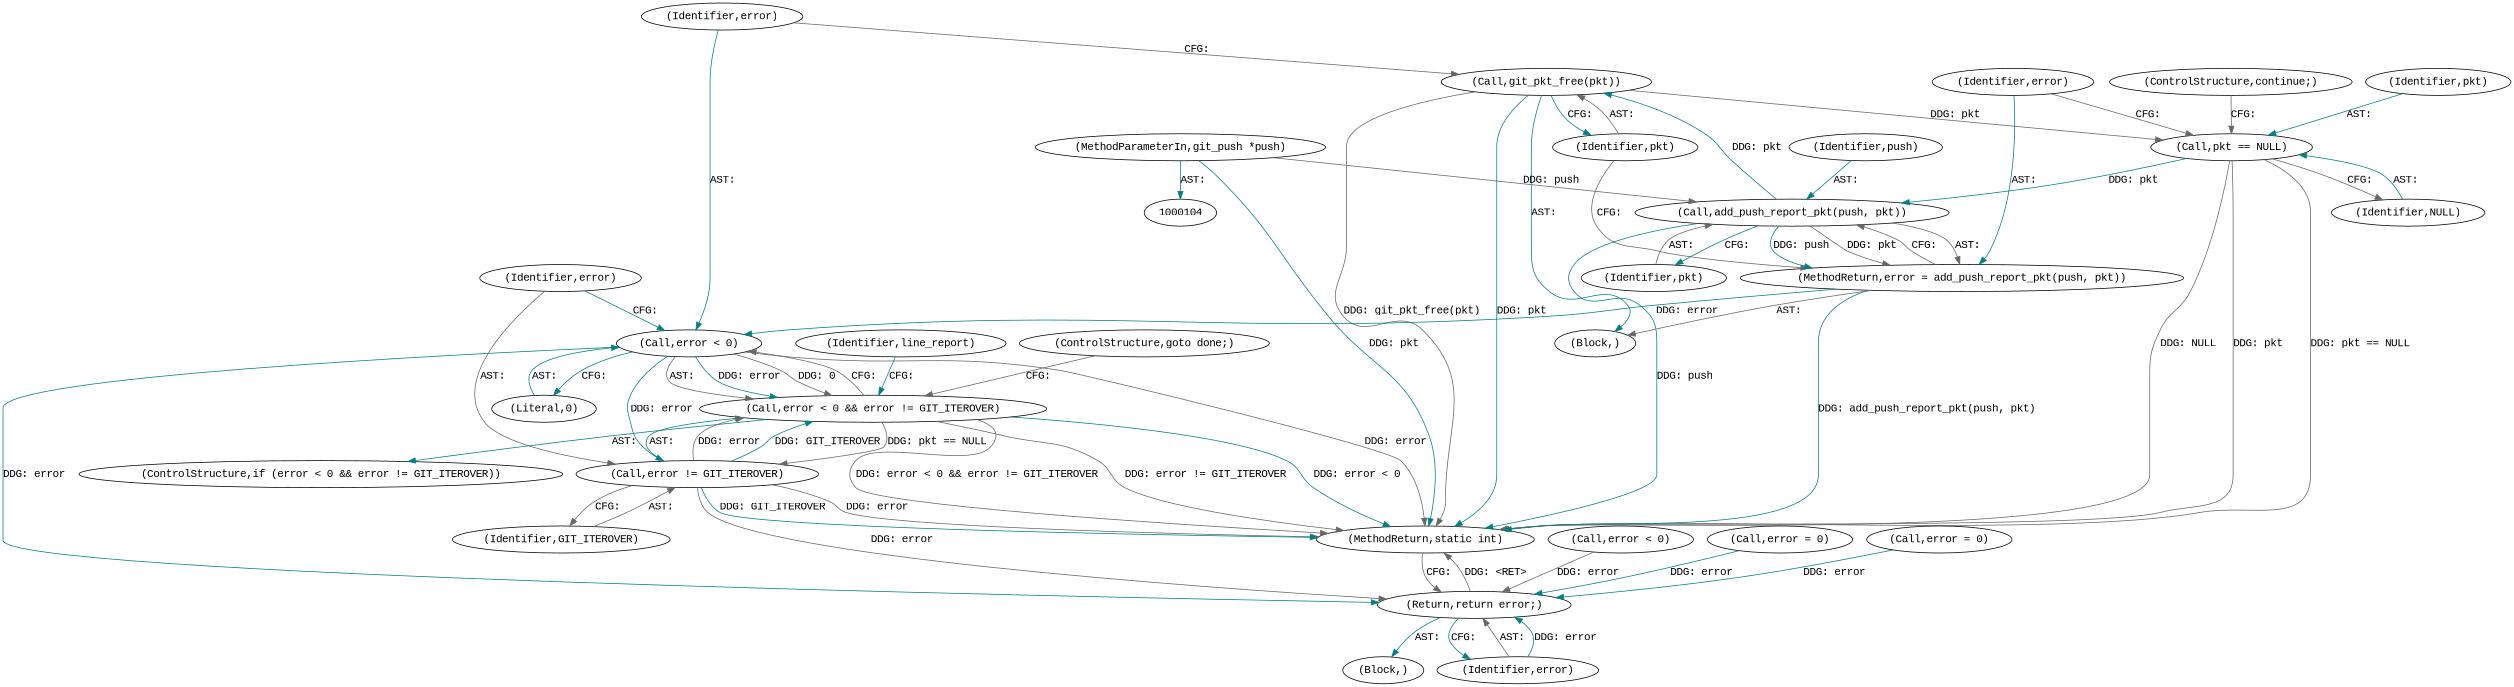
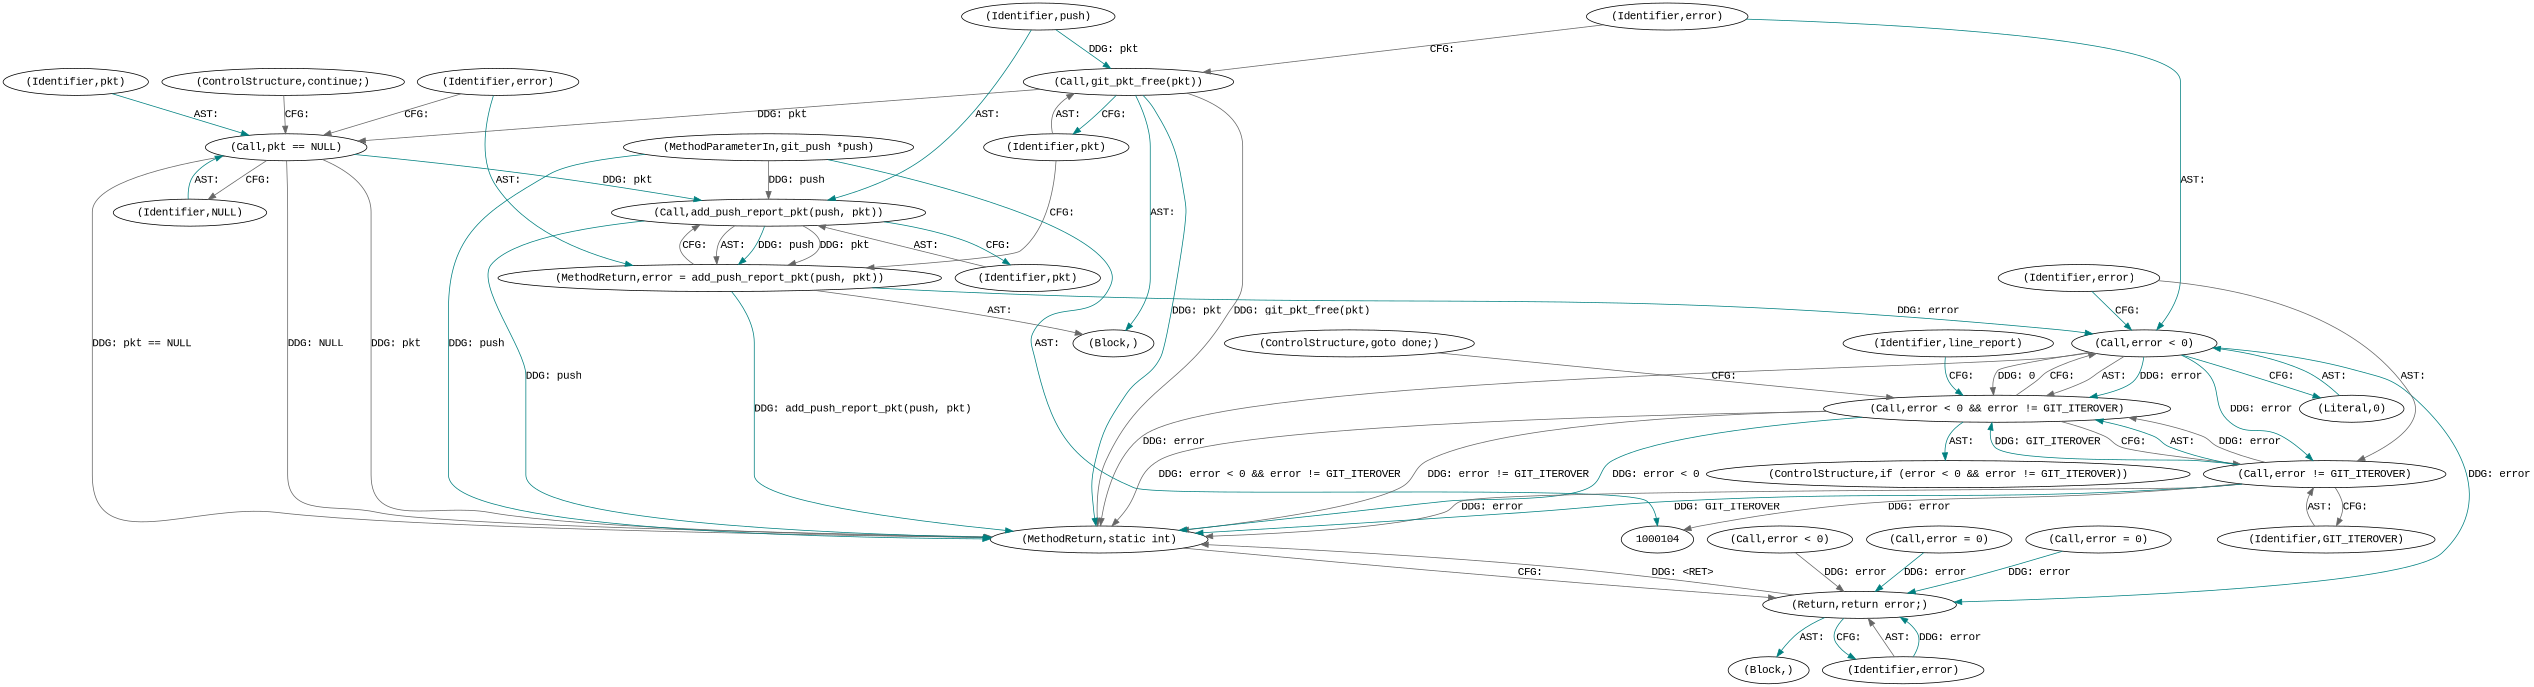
(1703, 132) -> (1080, 47)
(1394, 343) -> (477, 343)
(937, 441) -> (2137, 441)
(1027, 571) -> (1923, 500)
